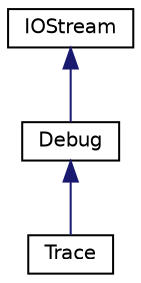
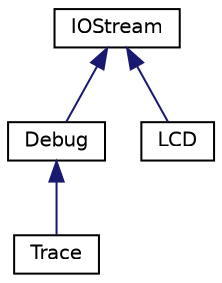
none -> (178, 141)
